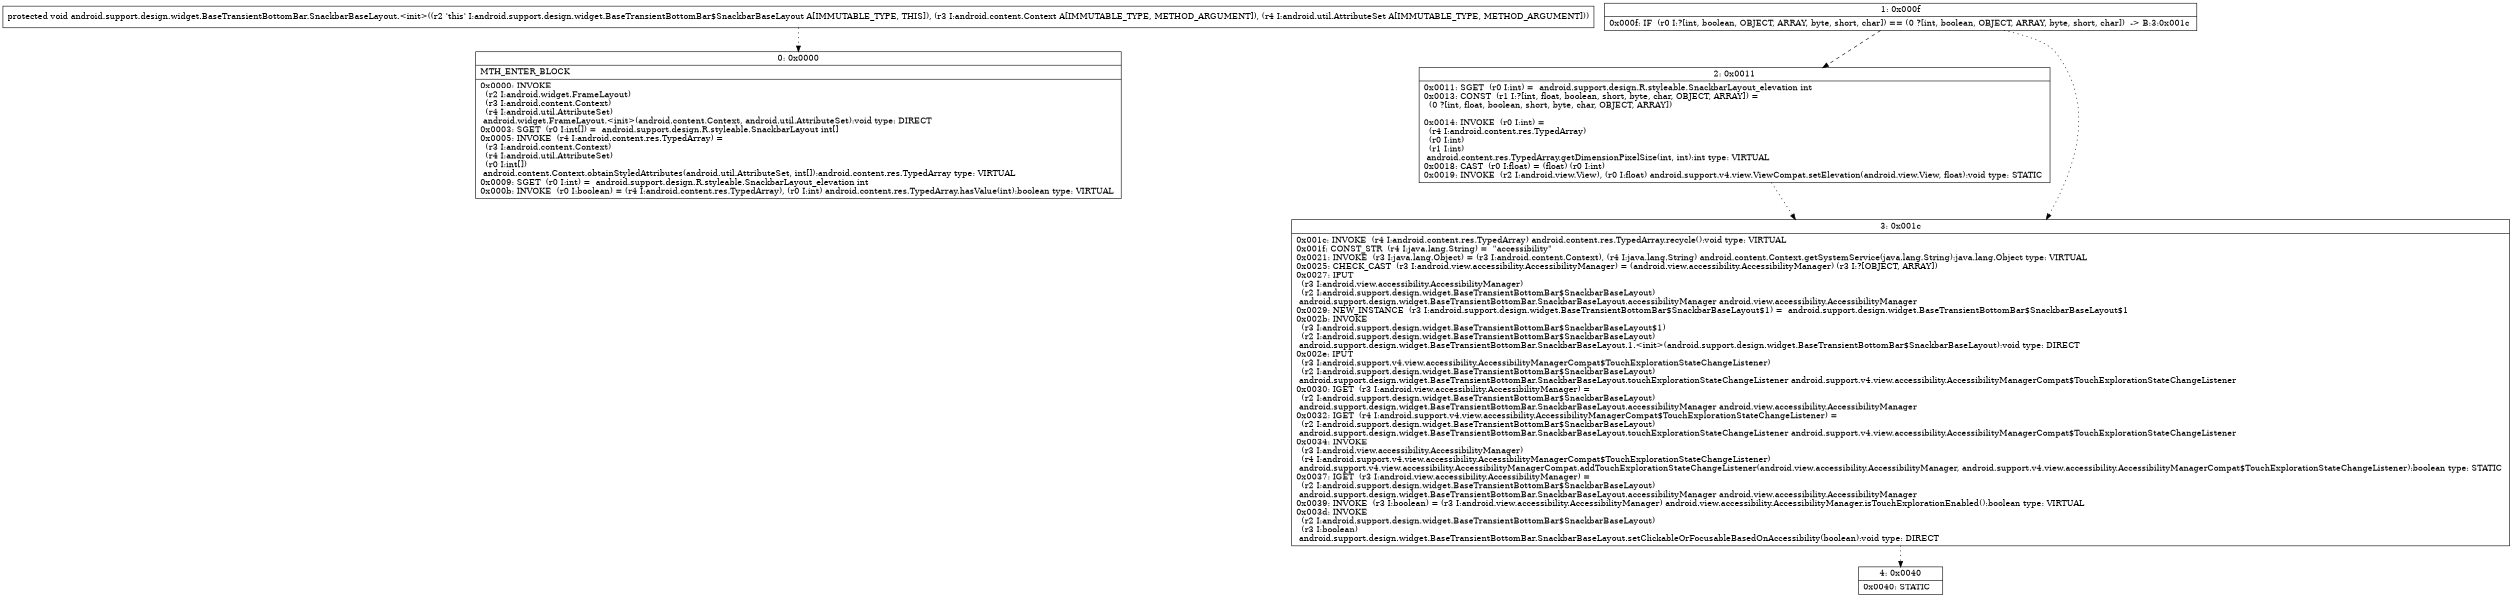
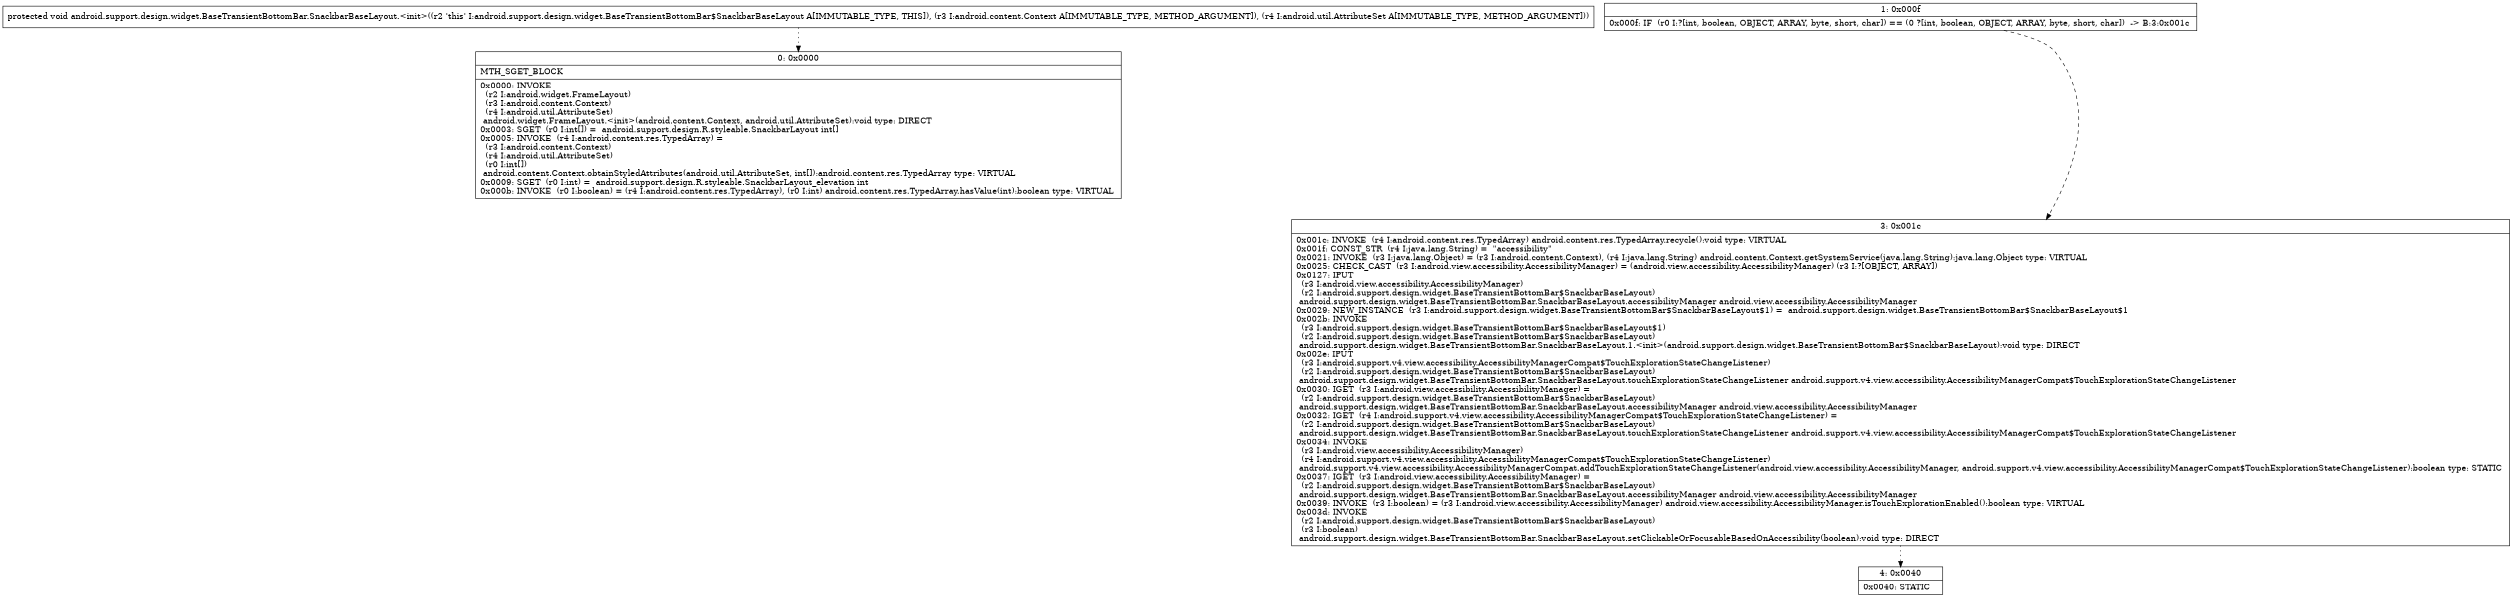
(525, 72) -> (522, 72)
(2078, 105) -> (2078, 105)
(1735, 125) -> none
(1328, 275) -> (1328, 275)
